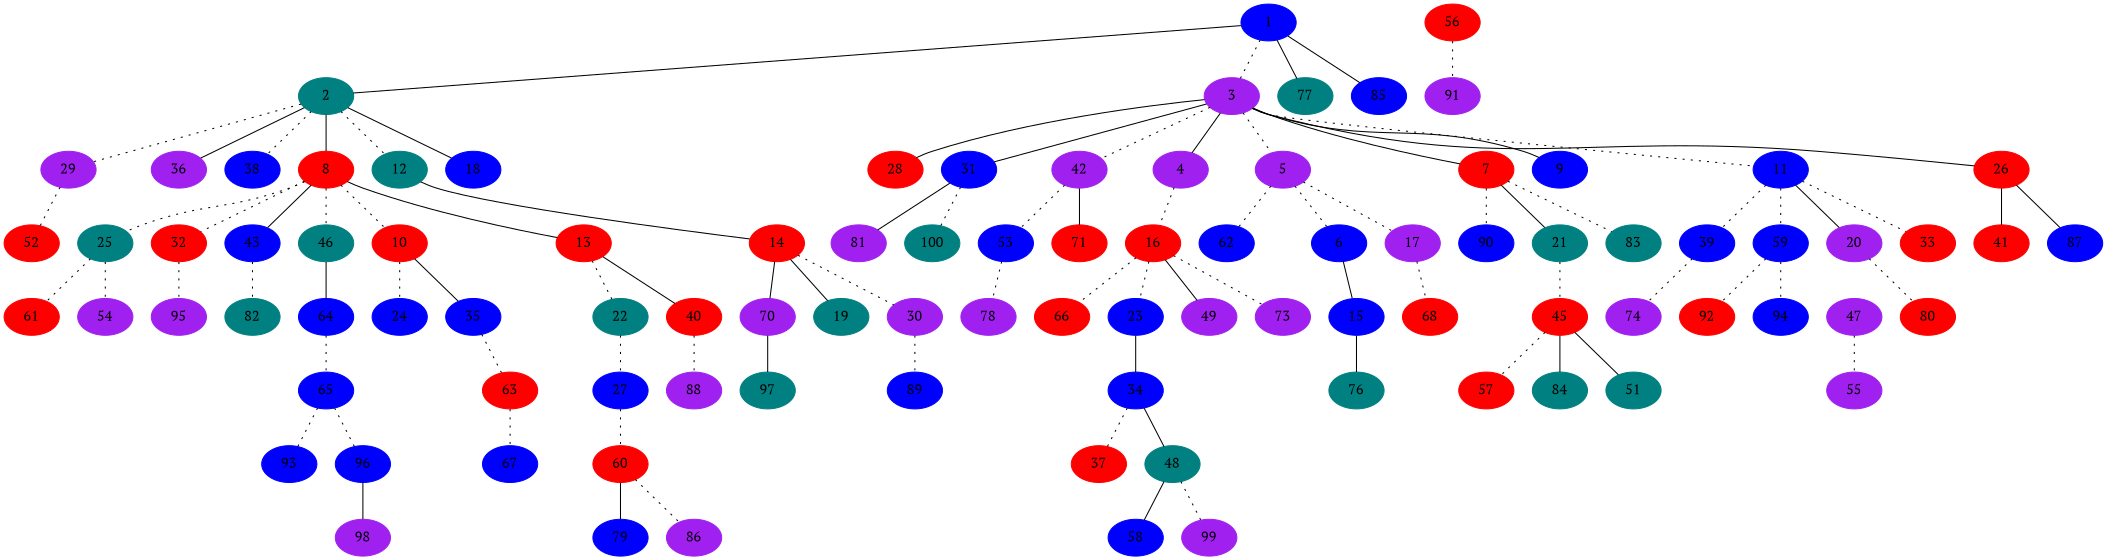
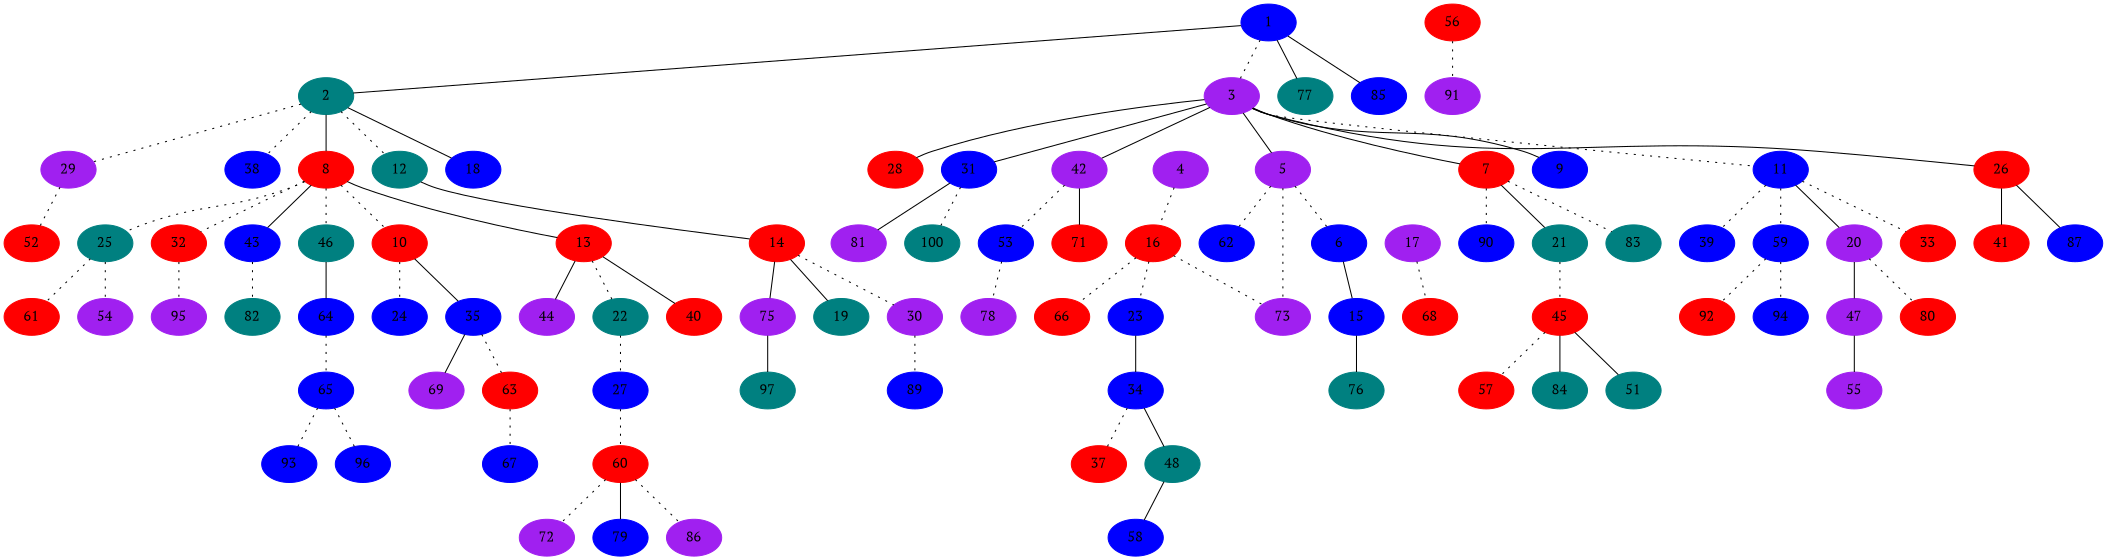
(1156, 133) -> (1156, 133)
(1206, 133) -> none
(1257, 133) -> (1257, 133)
(179, 170) -> none
(1348, 206) -> (1283, 243)
none -> (1854, 280)
none -> (547, 317)
(768, 317) -> (768, 317)
(1209, 317) -> none
(1634, 317) -> none
(1854, 354) -> (1854, 354)
none -> (436, 390)
(694, 390) -> none
(363, 538) -> none
none -> (547, 538)
(1209, 538) -> none
